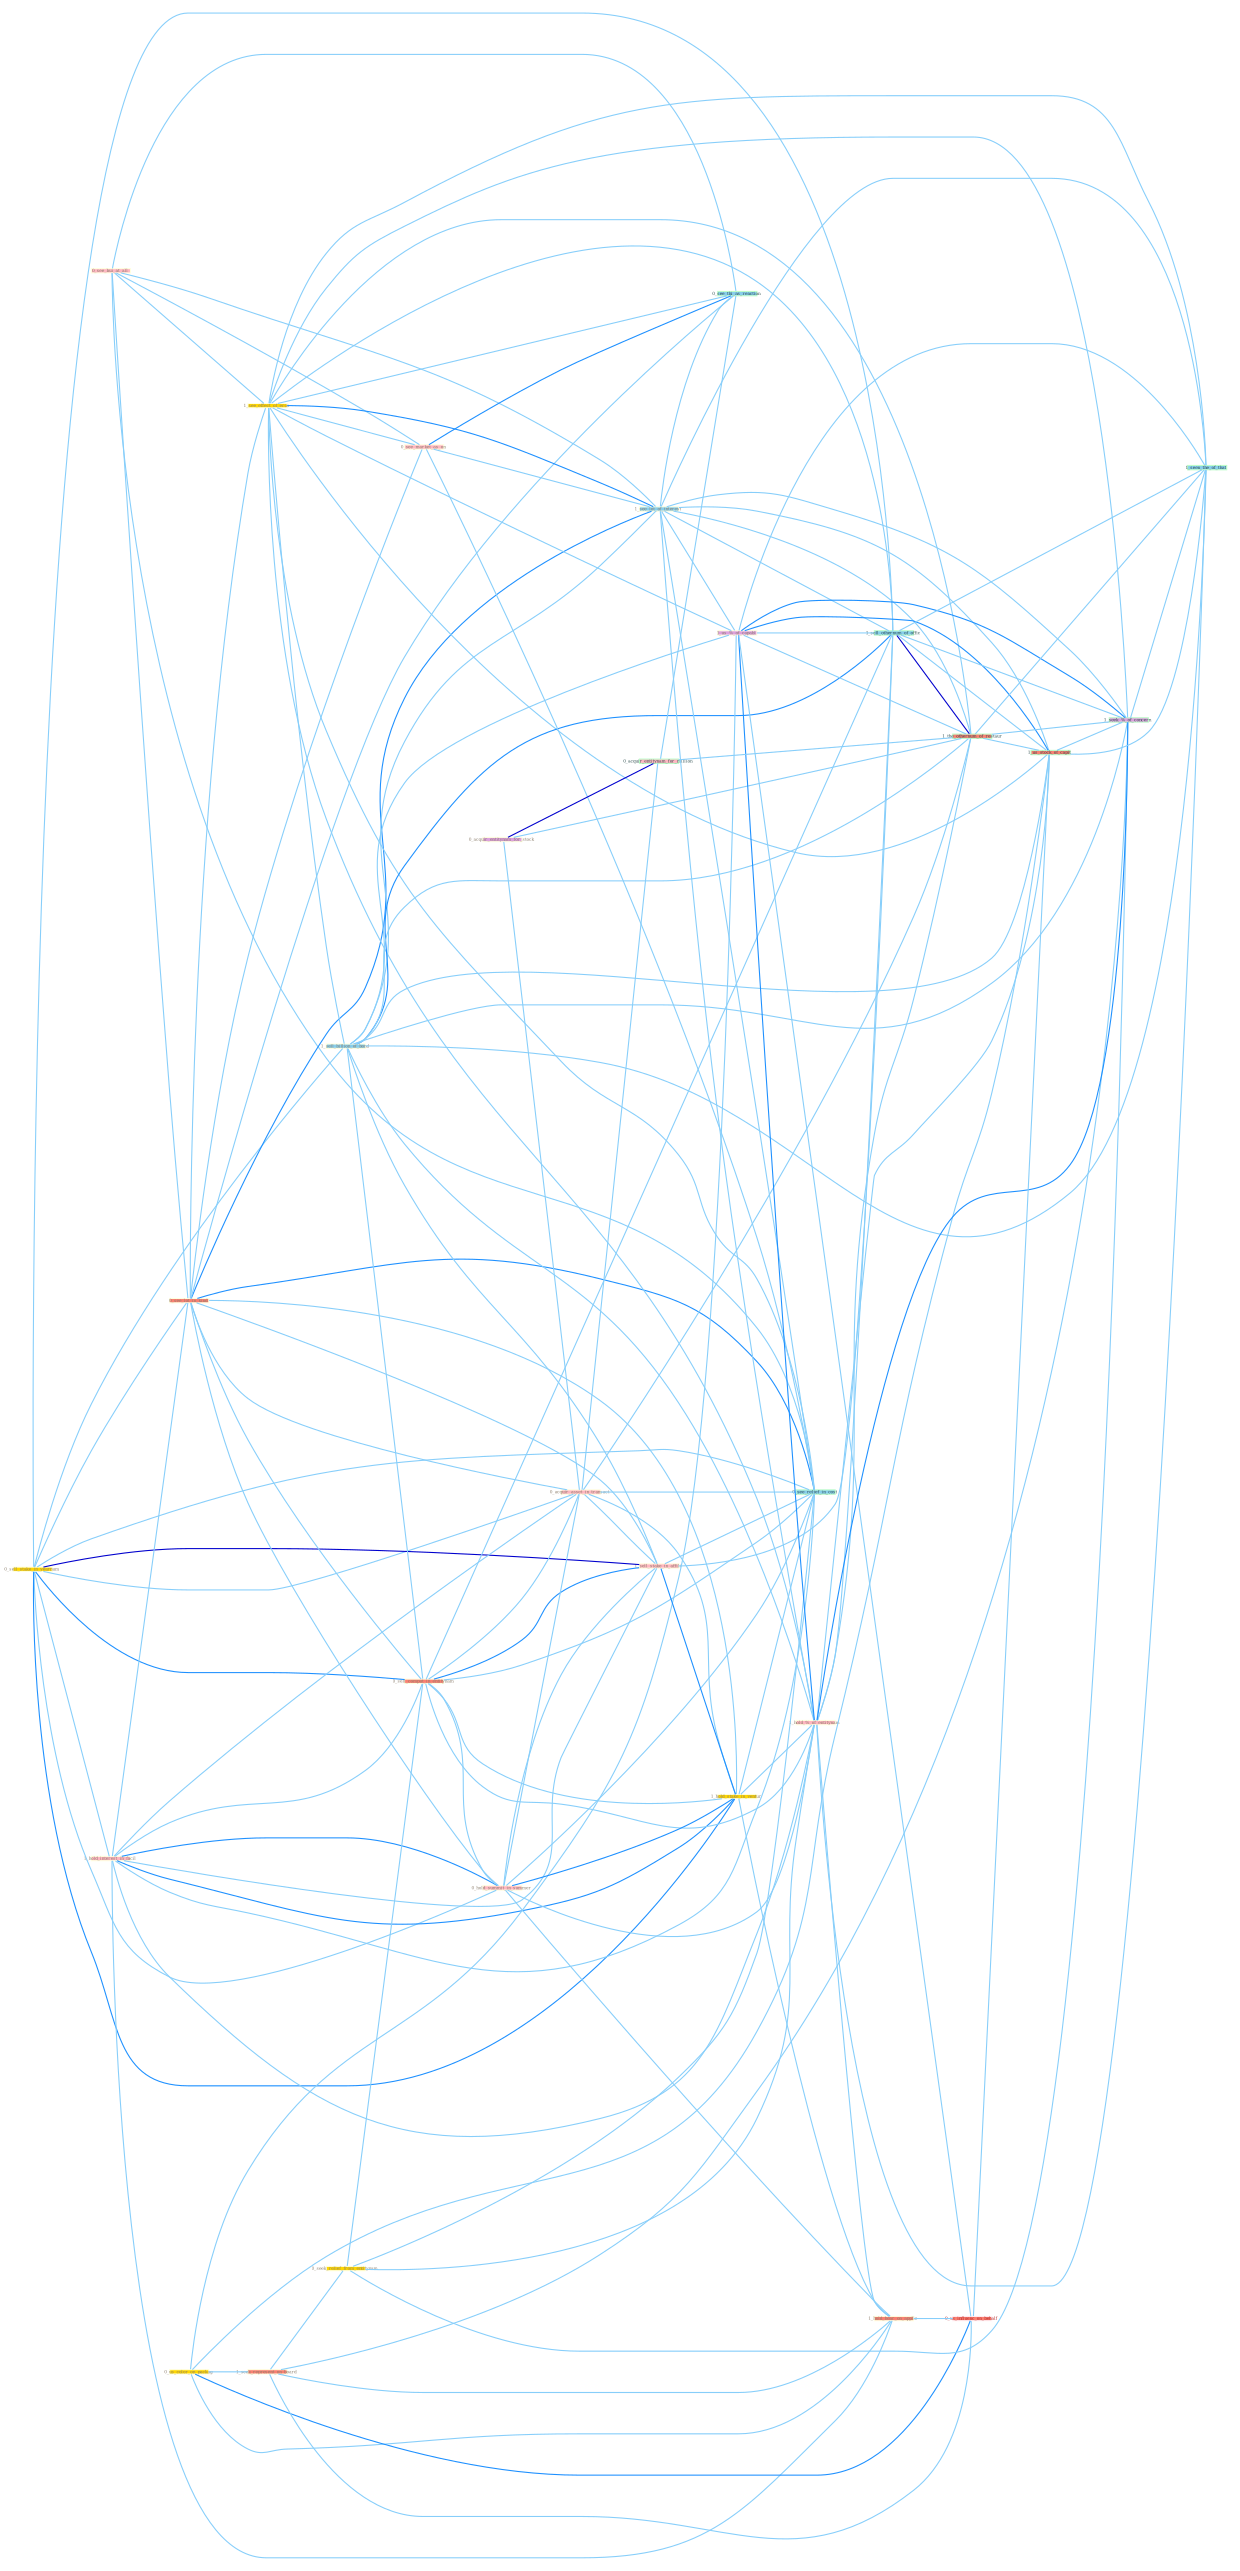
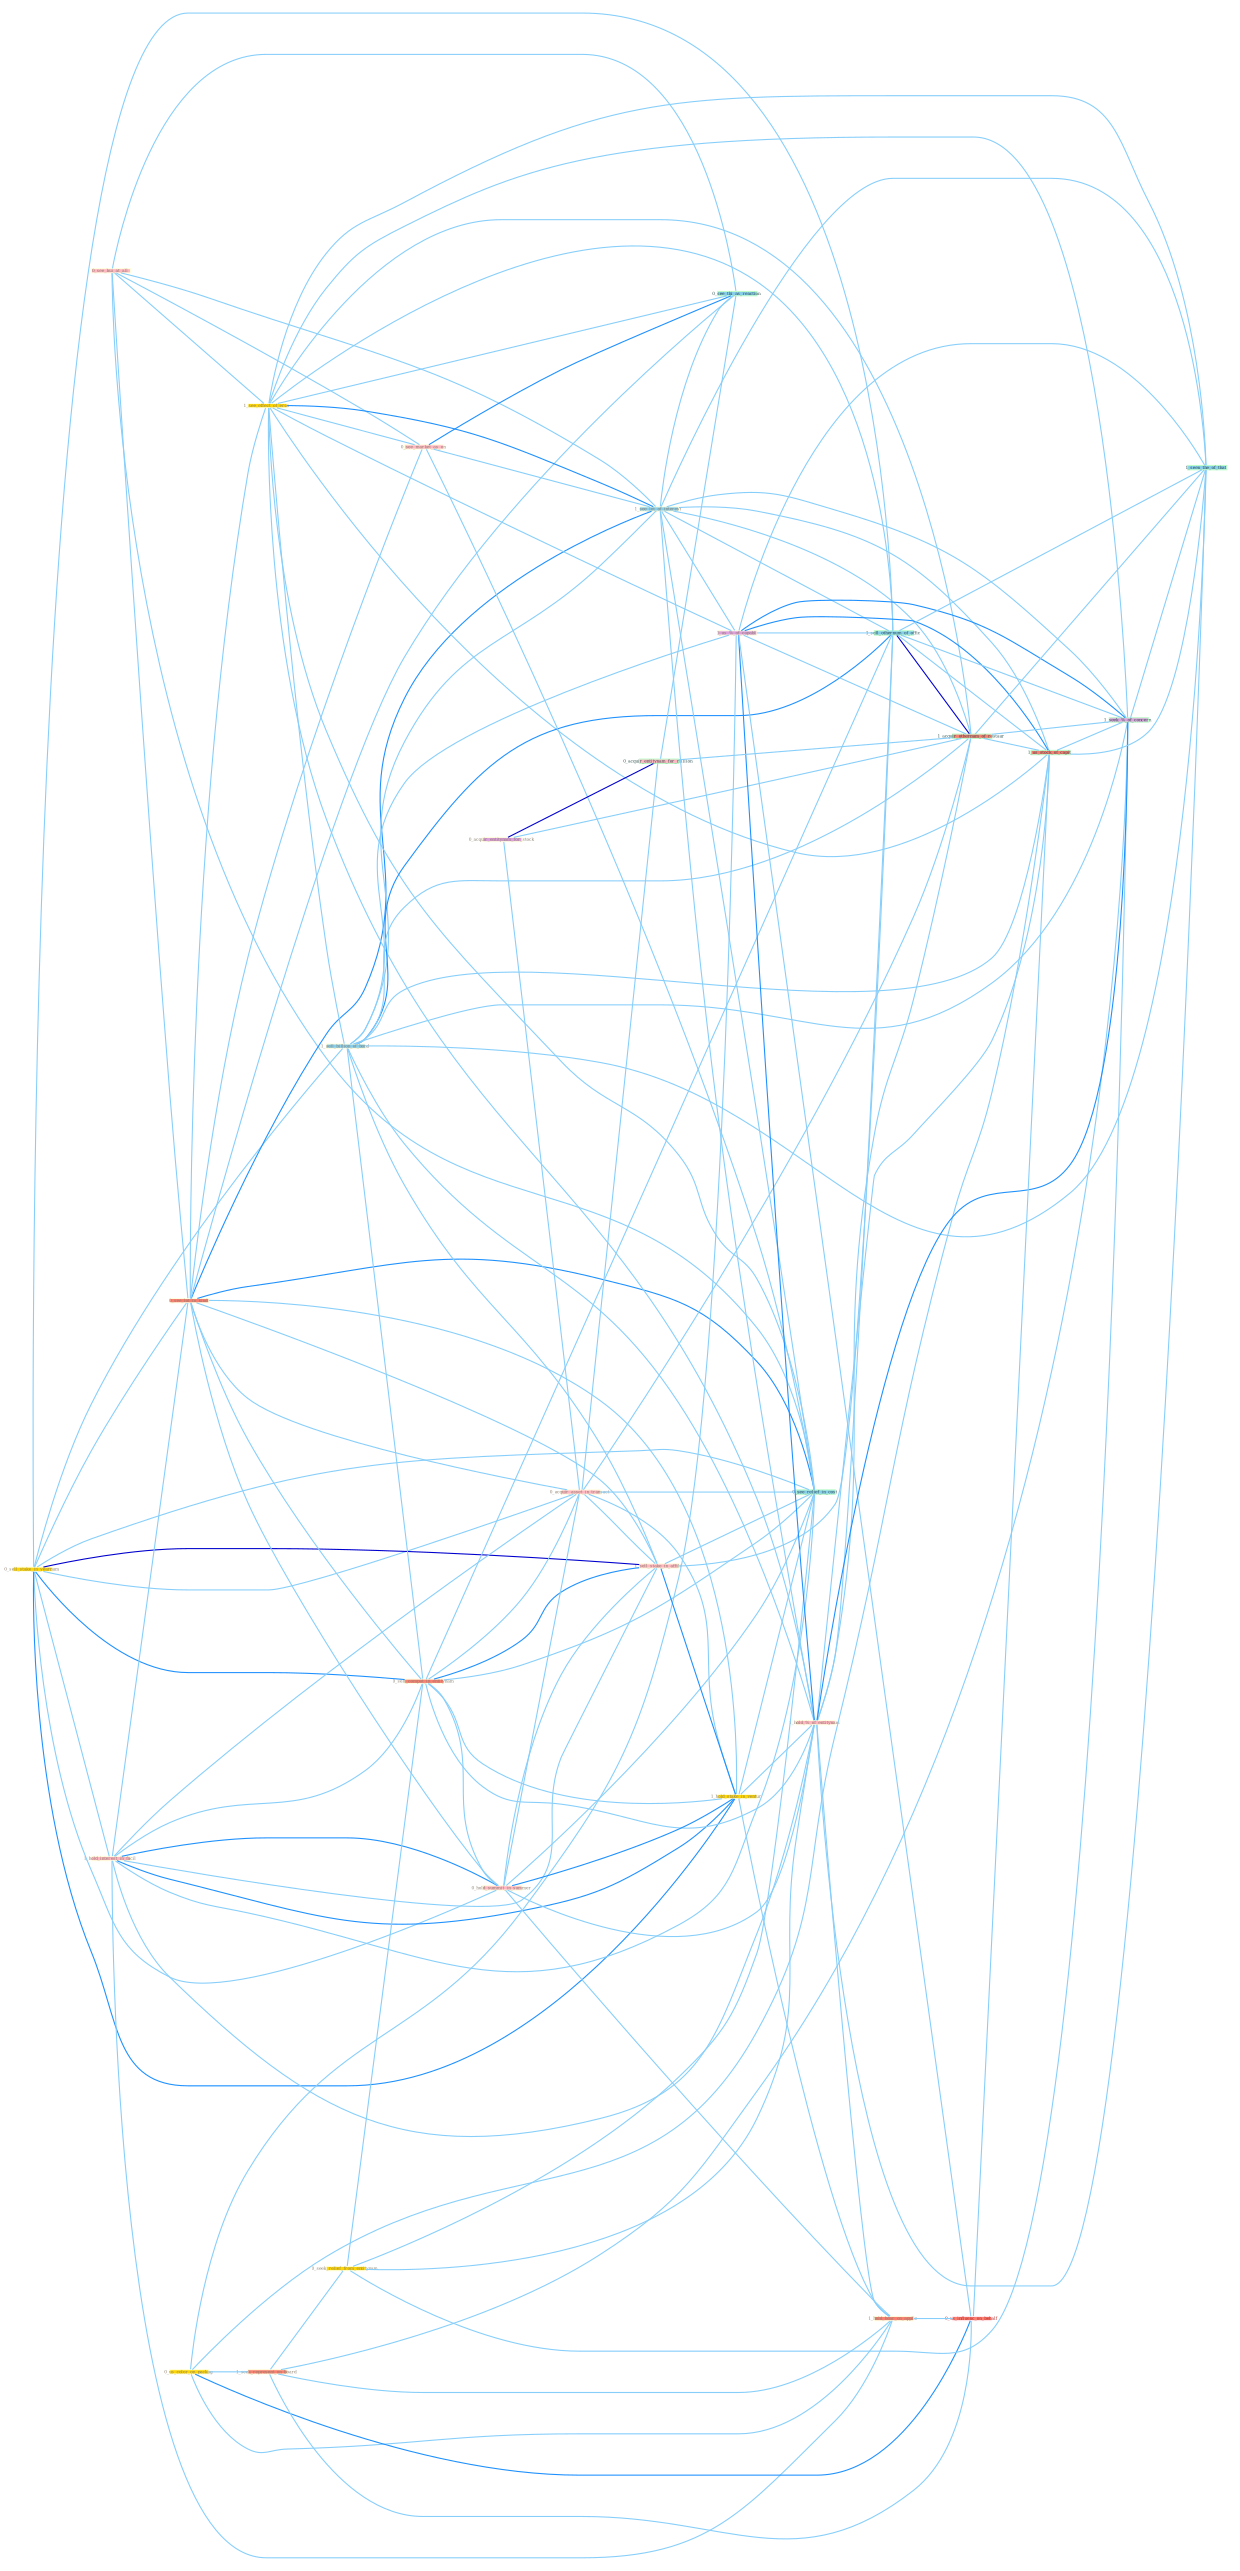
(972, 736) -> (972, 736)
